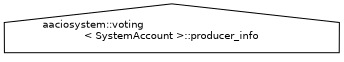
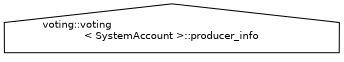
(172, 31) -> (172, 31)
